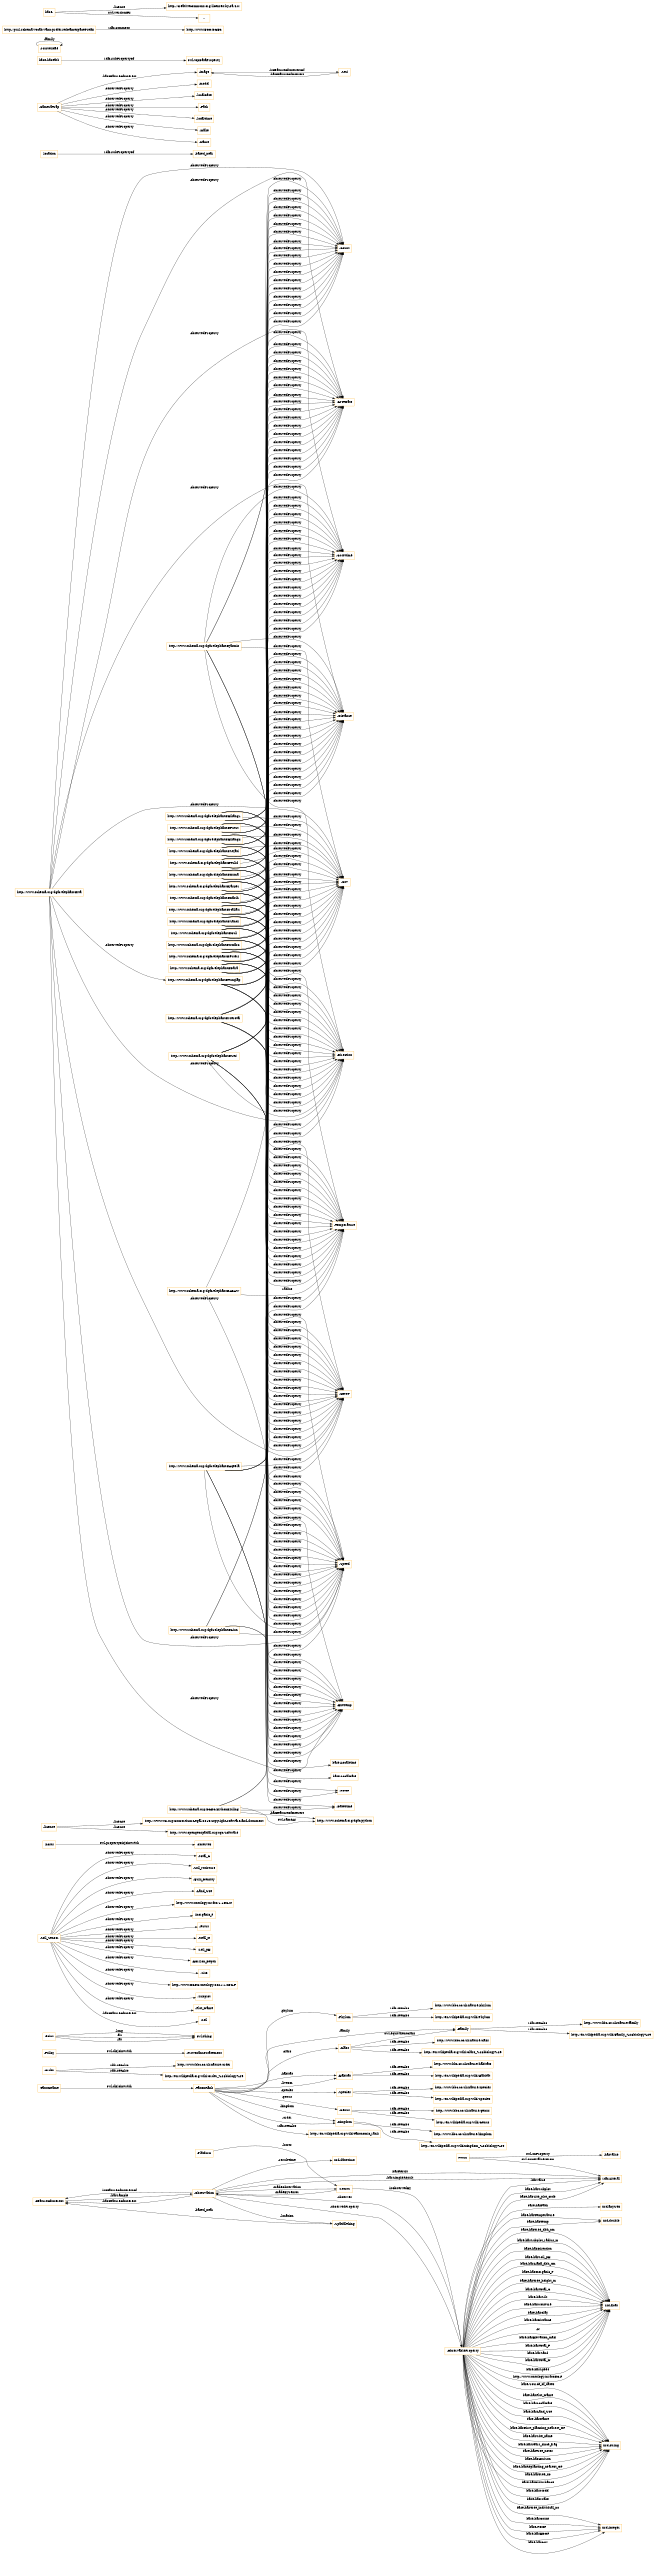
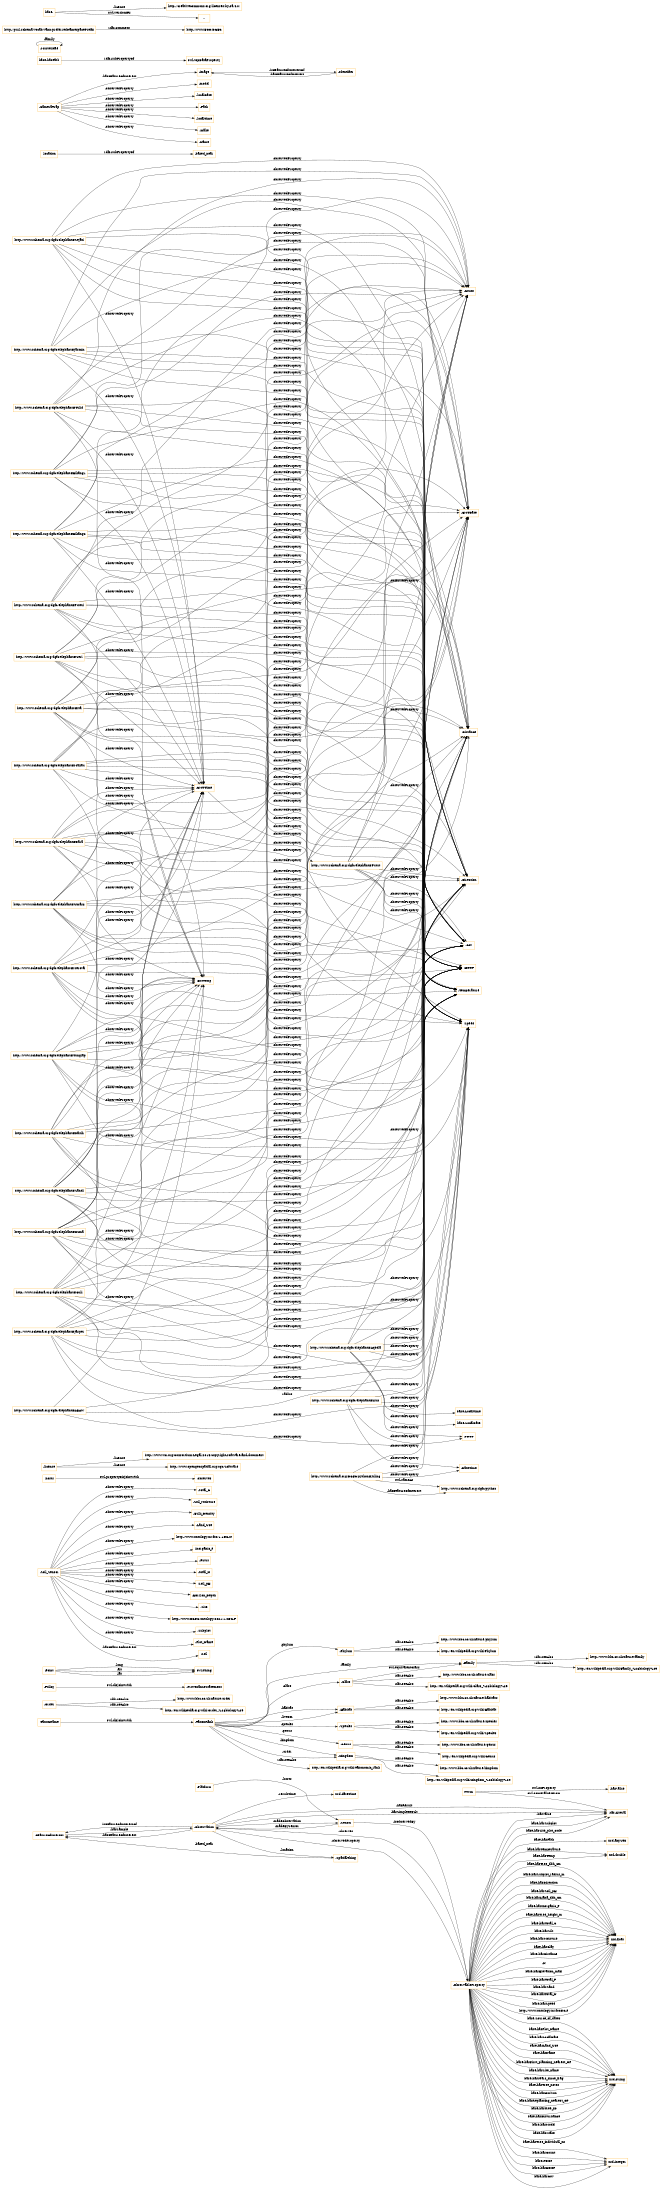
(344, 72) -> (346, 72)
(267, 645) -> (259, 831)
(101, 948) -> (319, 808)
none -> (392, 1445)
